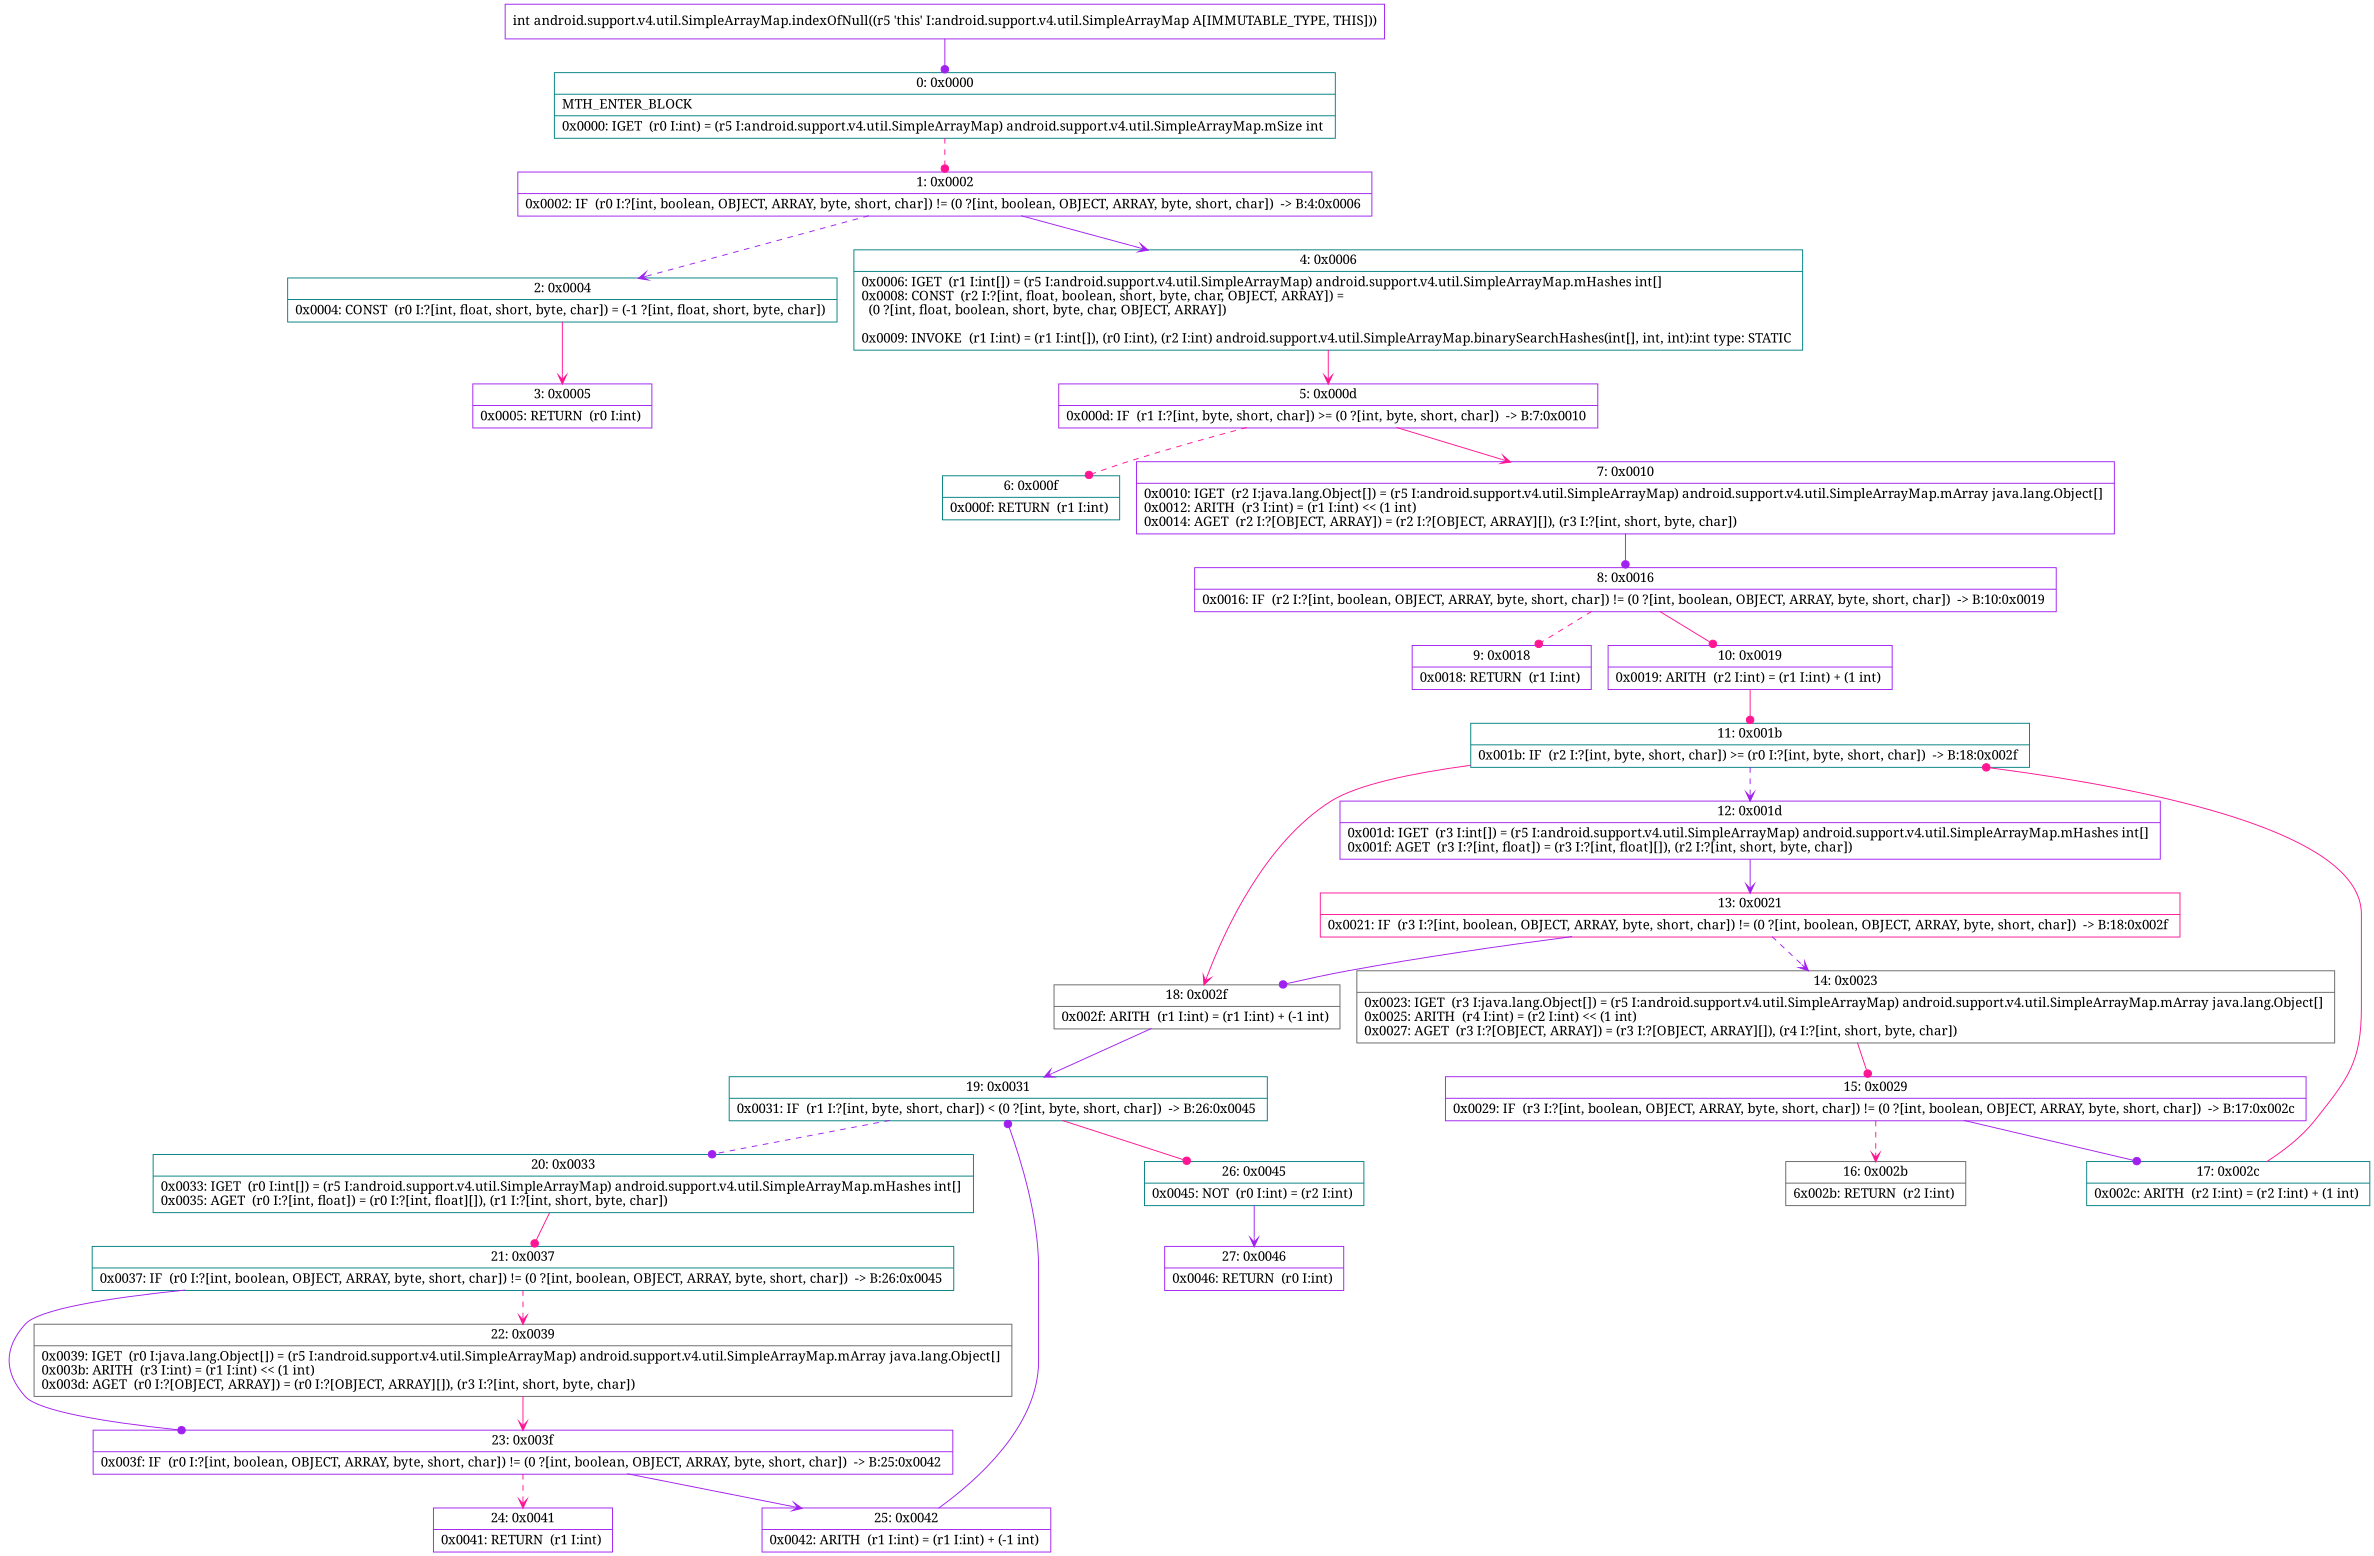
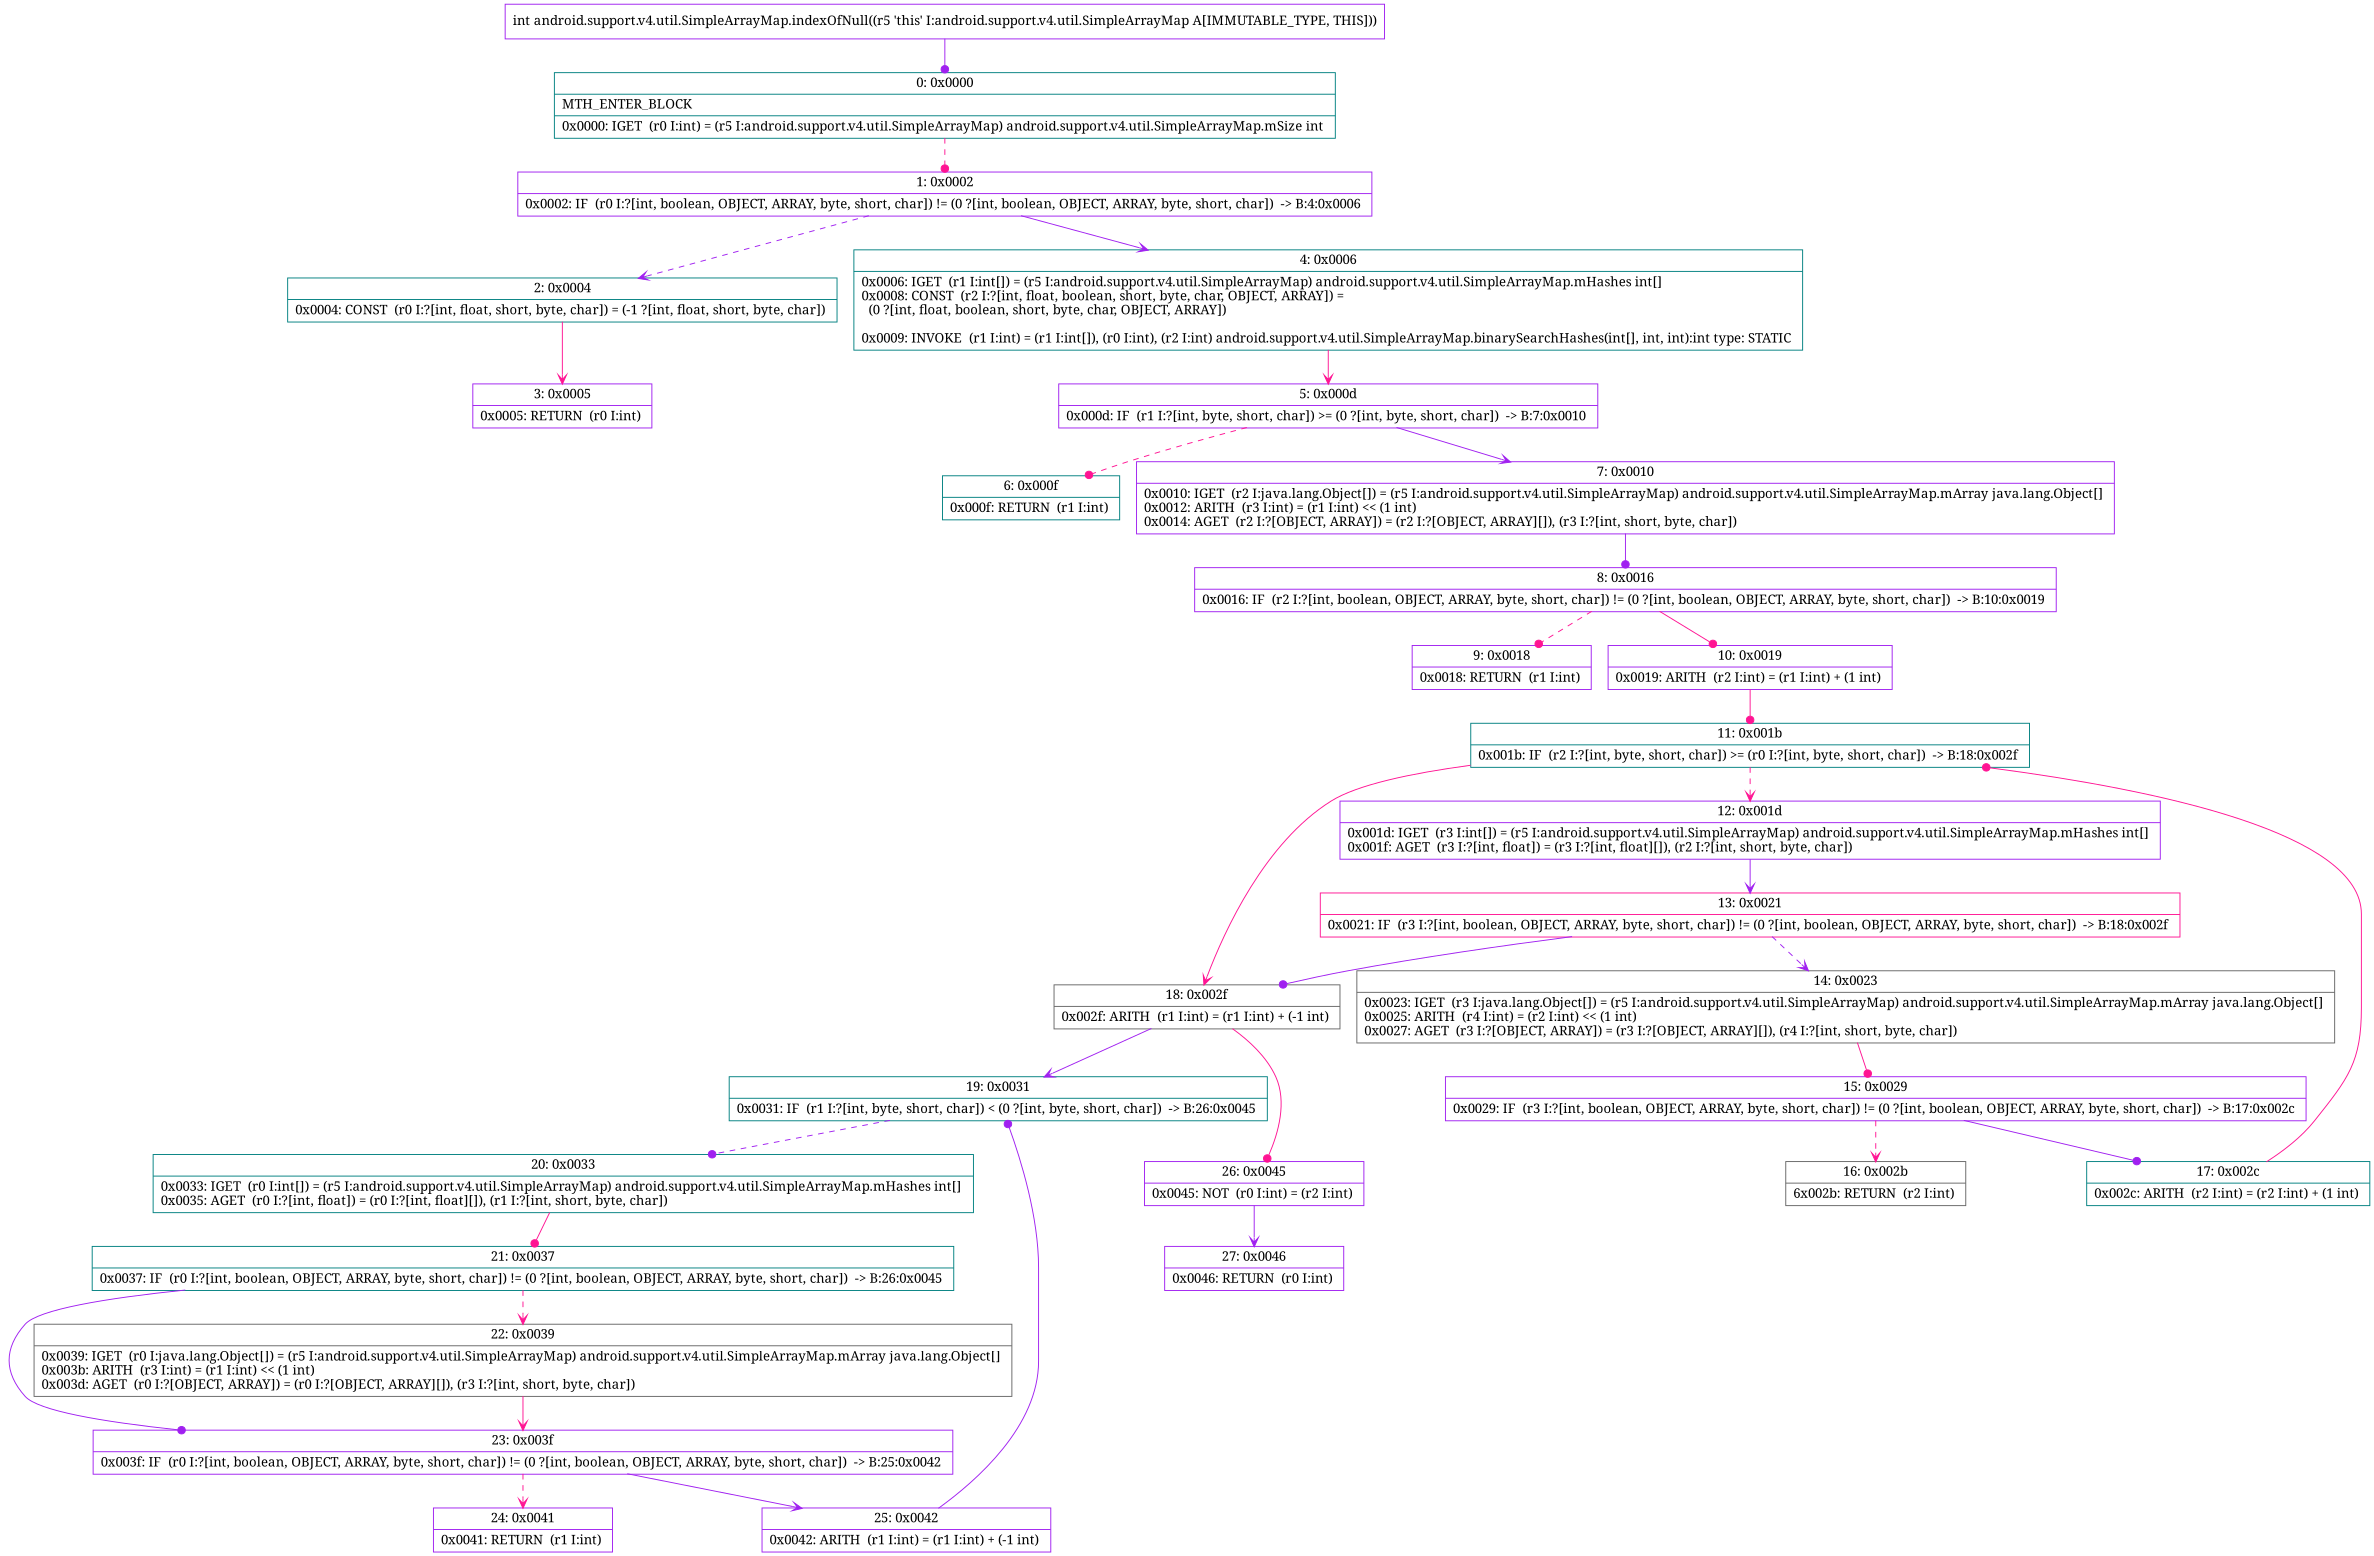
(1449, 443) -> (1449, 443)
(1750, 780) -> (1750, 780)
(1123, 1140) -> (1278, 1084)
(1254, 1184) -> (1254, 1184)
